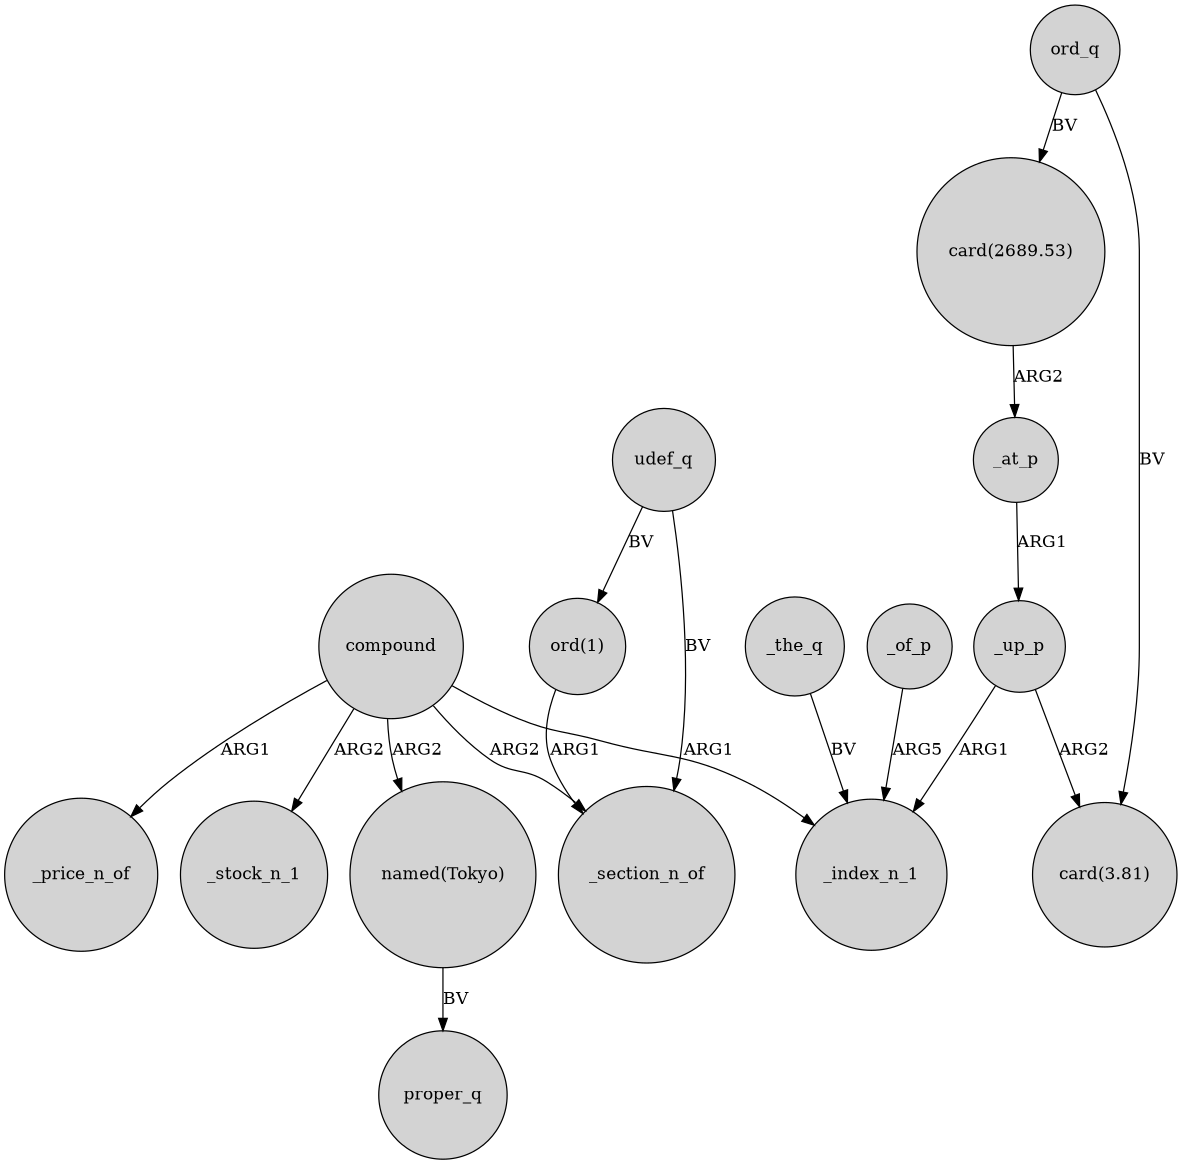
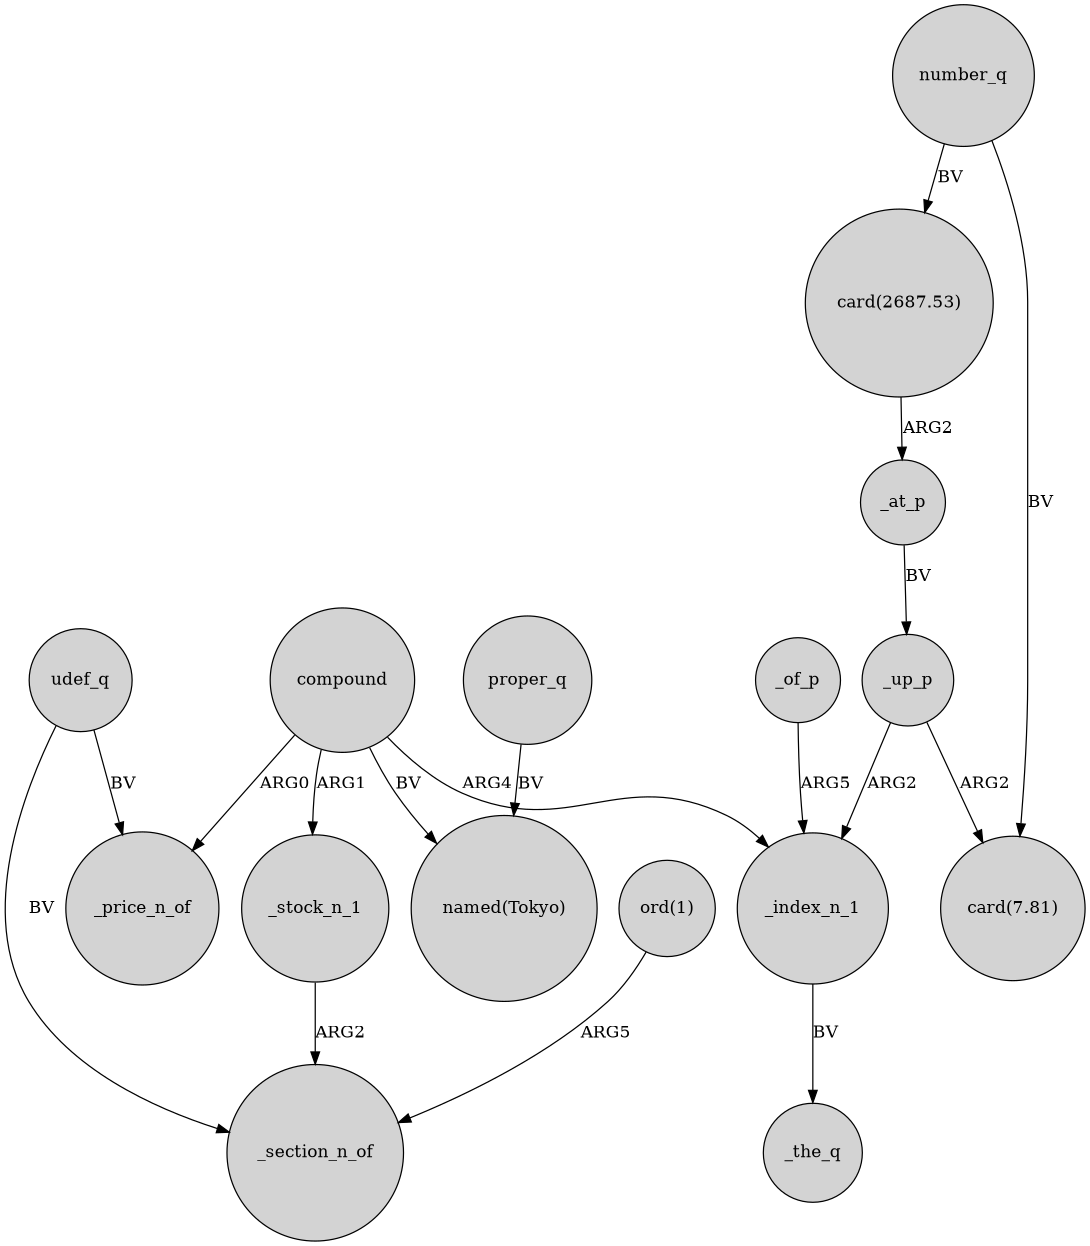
(1075, 50) -> (963, 76)
(1011, 252) -> (899, 303)
(1042, 543) -> (918, 576)
(623, 549) -> (107, 776)
(827, 742) -> (813, 1037)
(246, 750) -> (285, 784)
(360, 750) -> (342, 784)
(418, 750) -> (408, 784)
(576, 750) -> (606, 1033)
(709, 750) -> (487, 784)
(984, 750) -> (892, 784)
(498, 764) -> (315, 1017)
(1105, 875) -> (1013, 908)
(443, 993) -> (518, 774)
